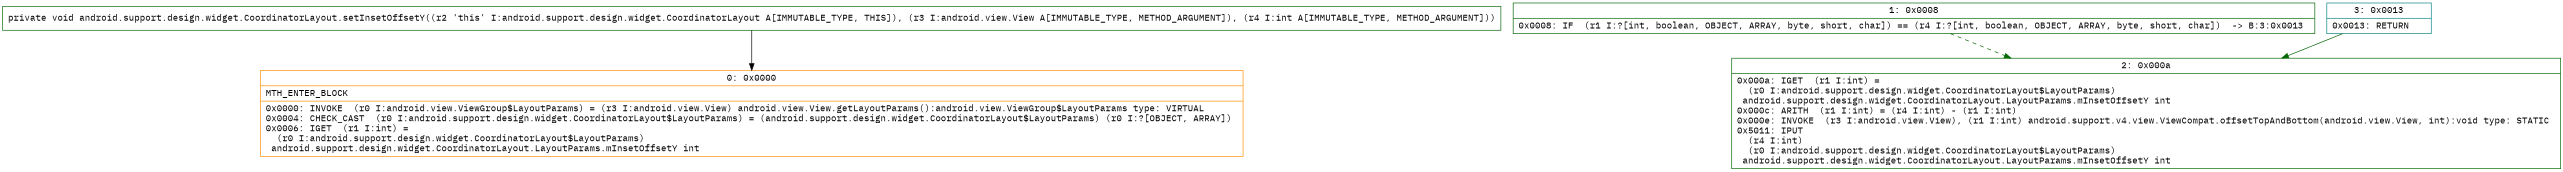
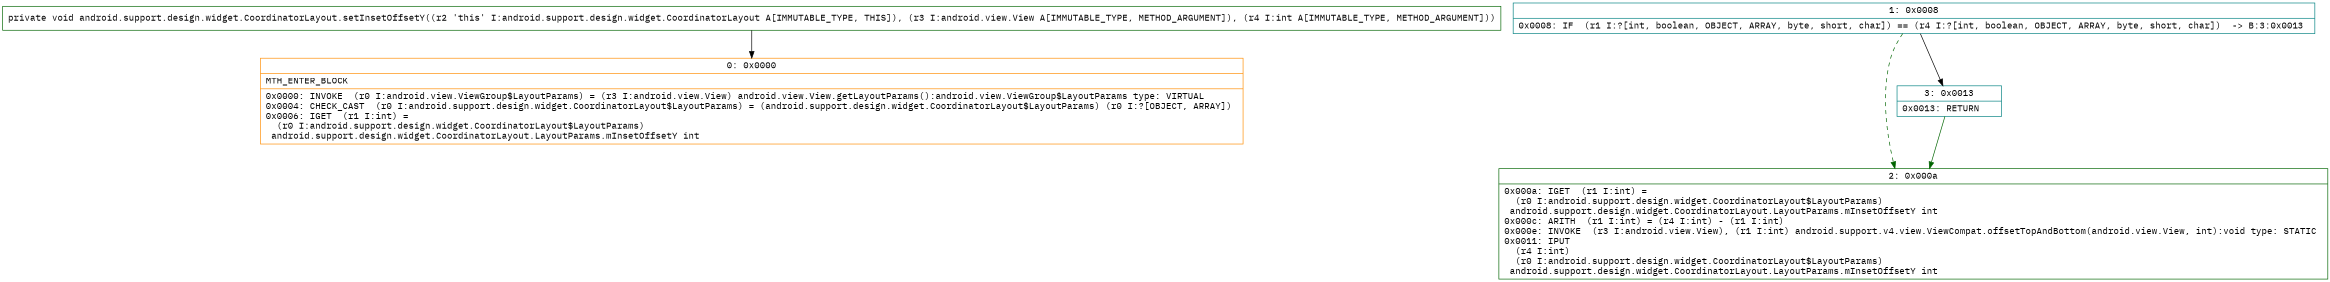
(1914, 18) -> (1914, 18)
none -> (1930, 57)
(1776, 131) -> (1543, 241)
